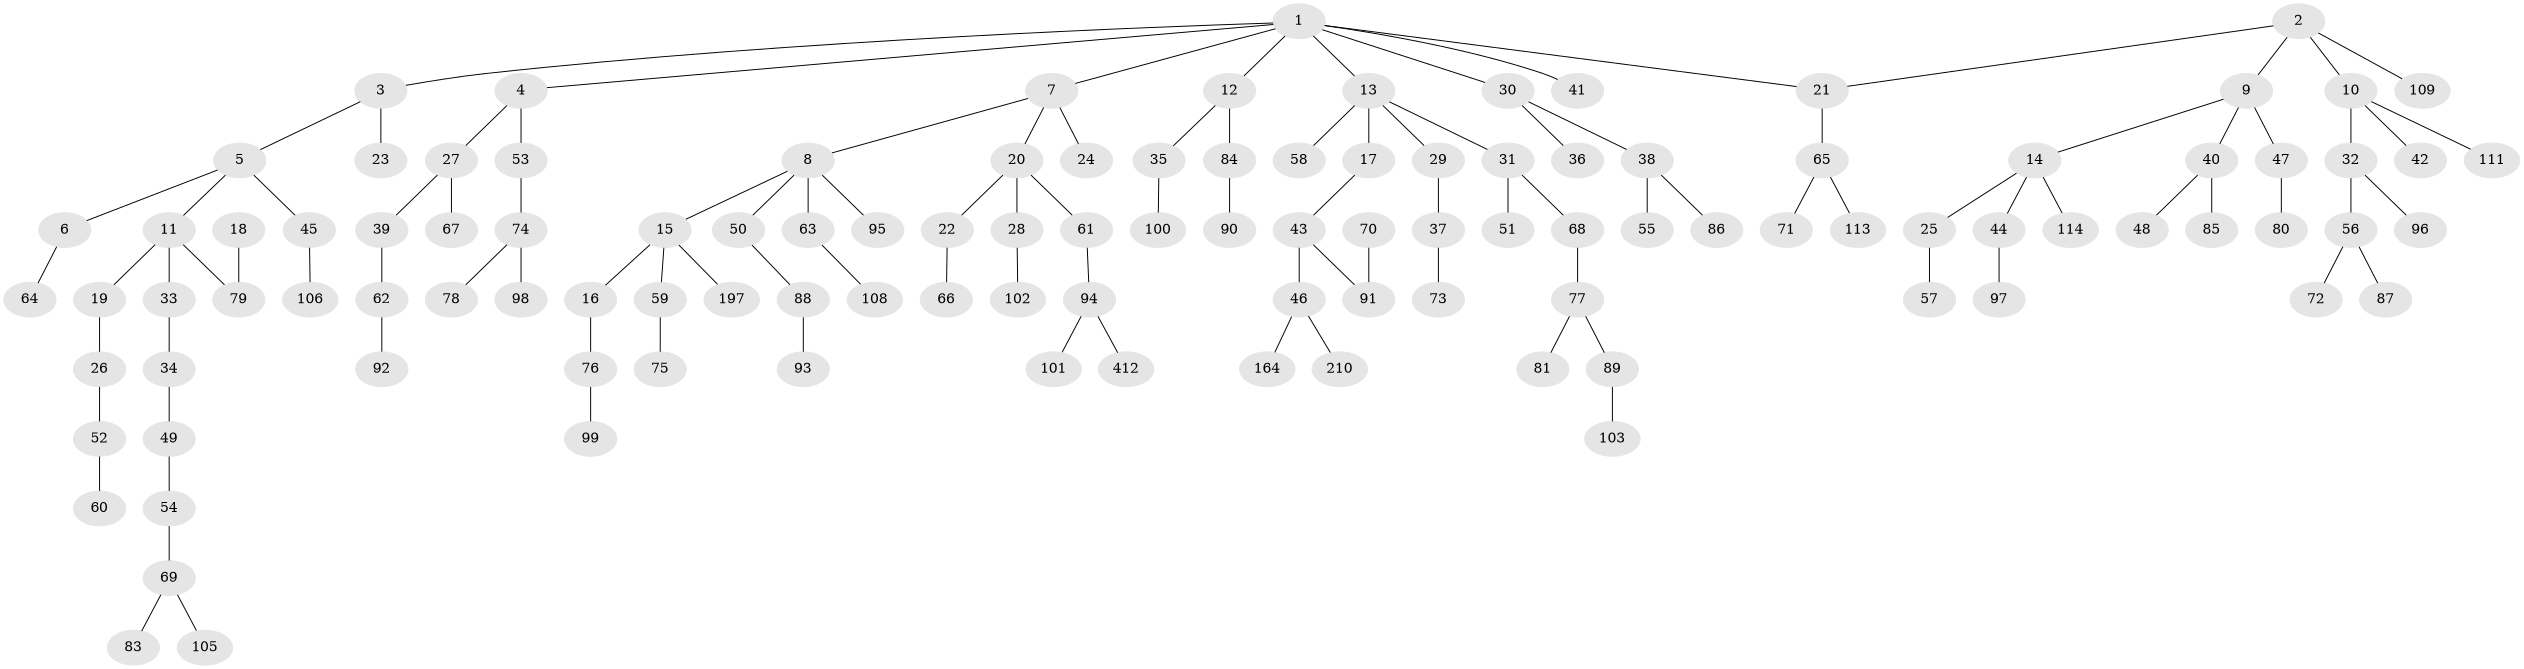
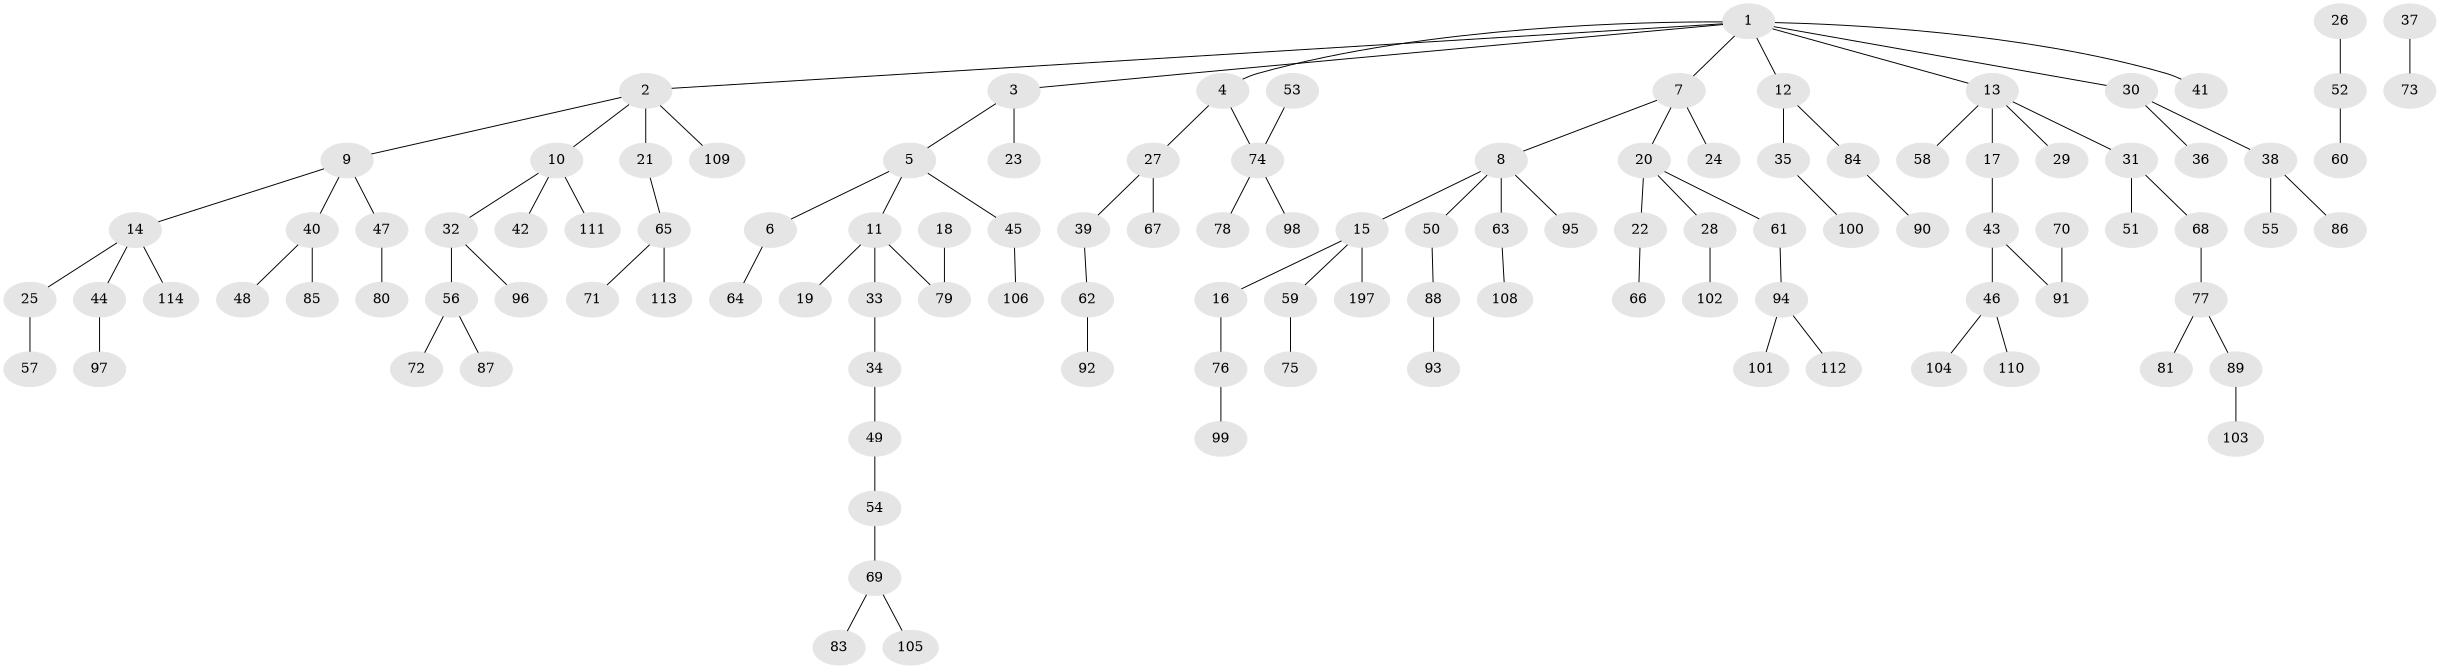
(1561, 56) -> (1197, 56)
(521, 126) -> (1240, 126)
(1438, 195) -> none
(100, 335) -> none
(1126, 369) -> (1834, 369)
(1267, 369) -> (1939, 369)
(1340, 369) -> (2012, 369)
